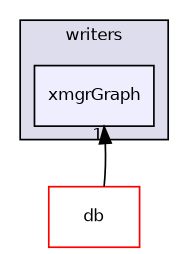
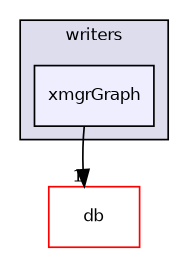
(105, 165) -> (83, 150)
